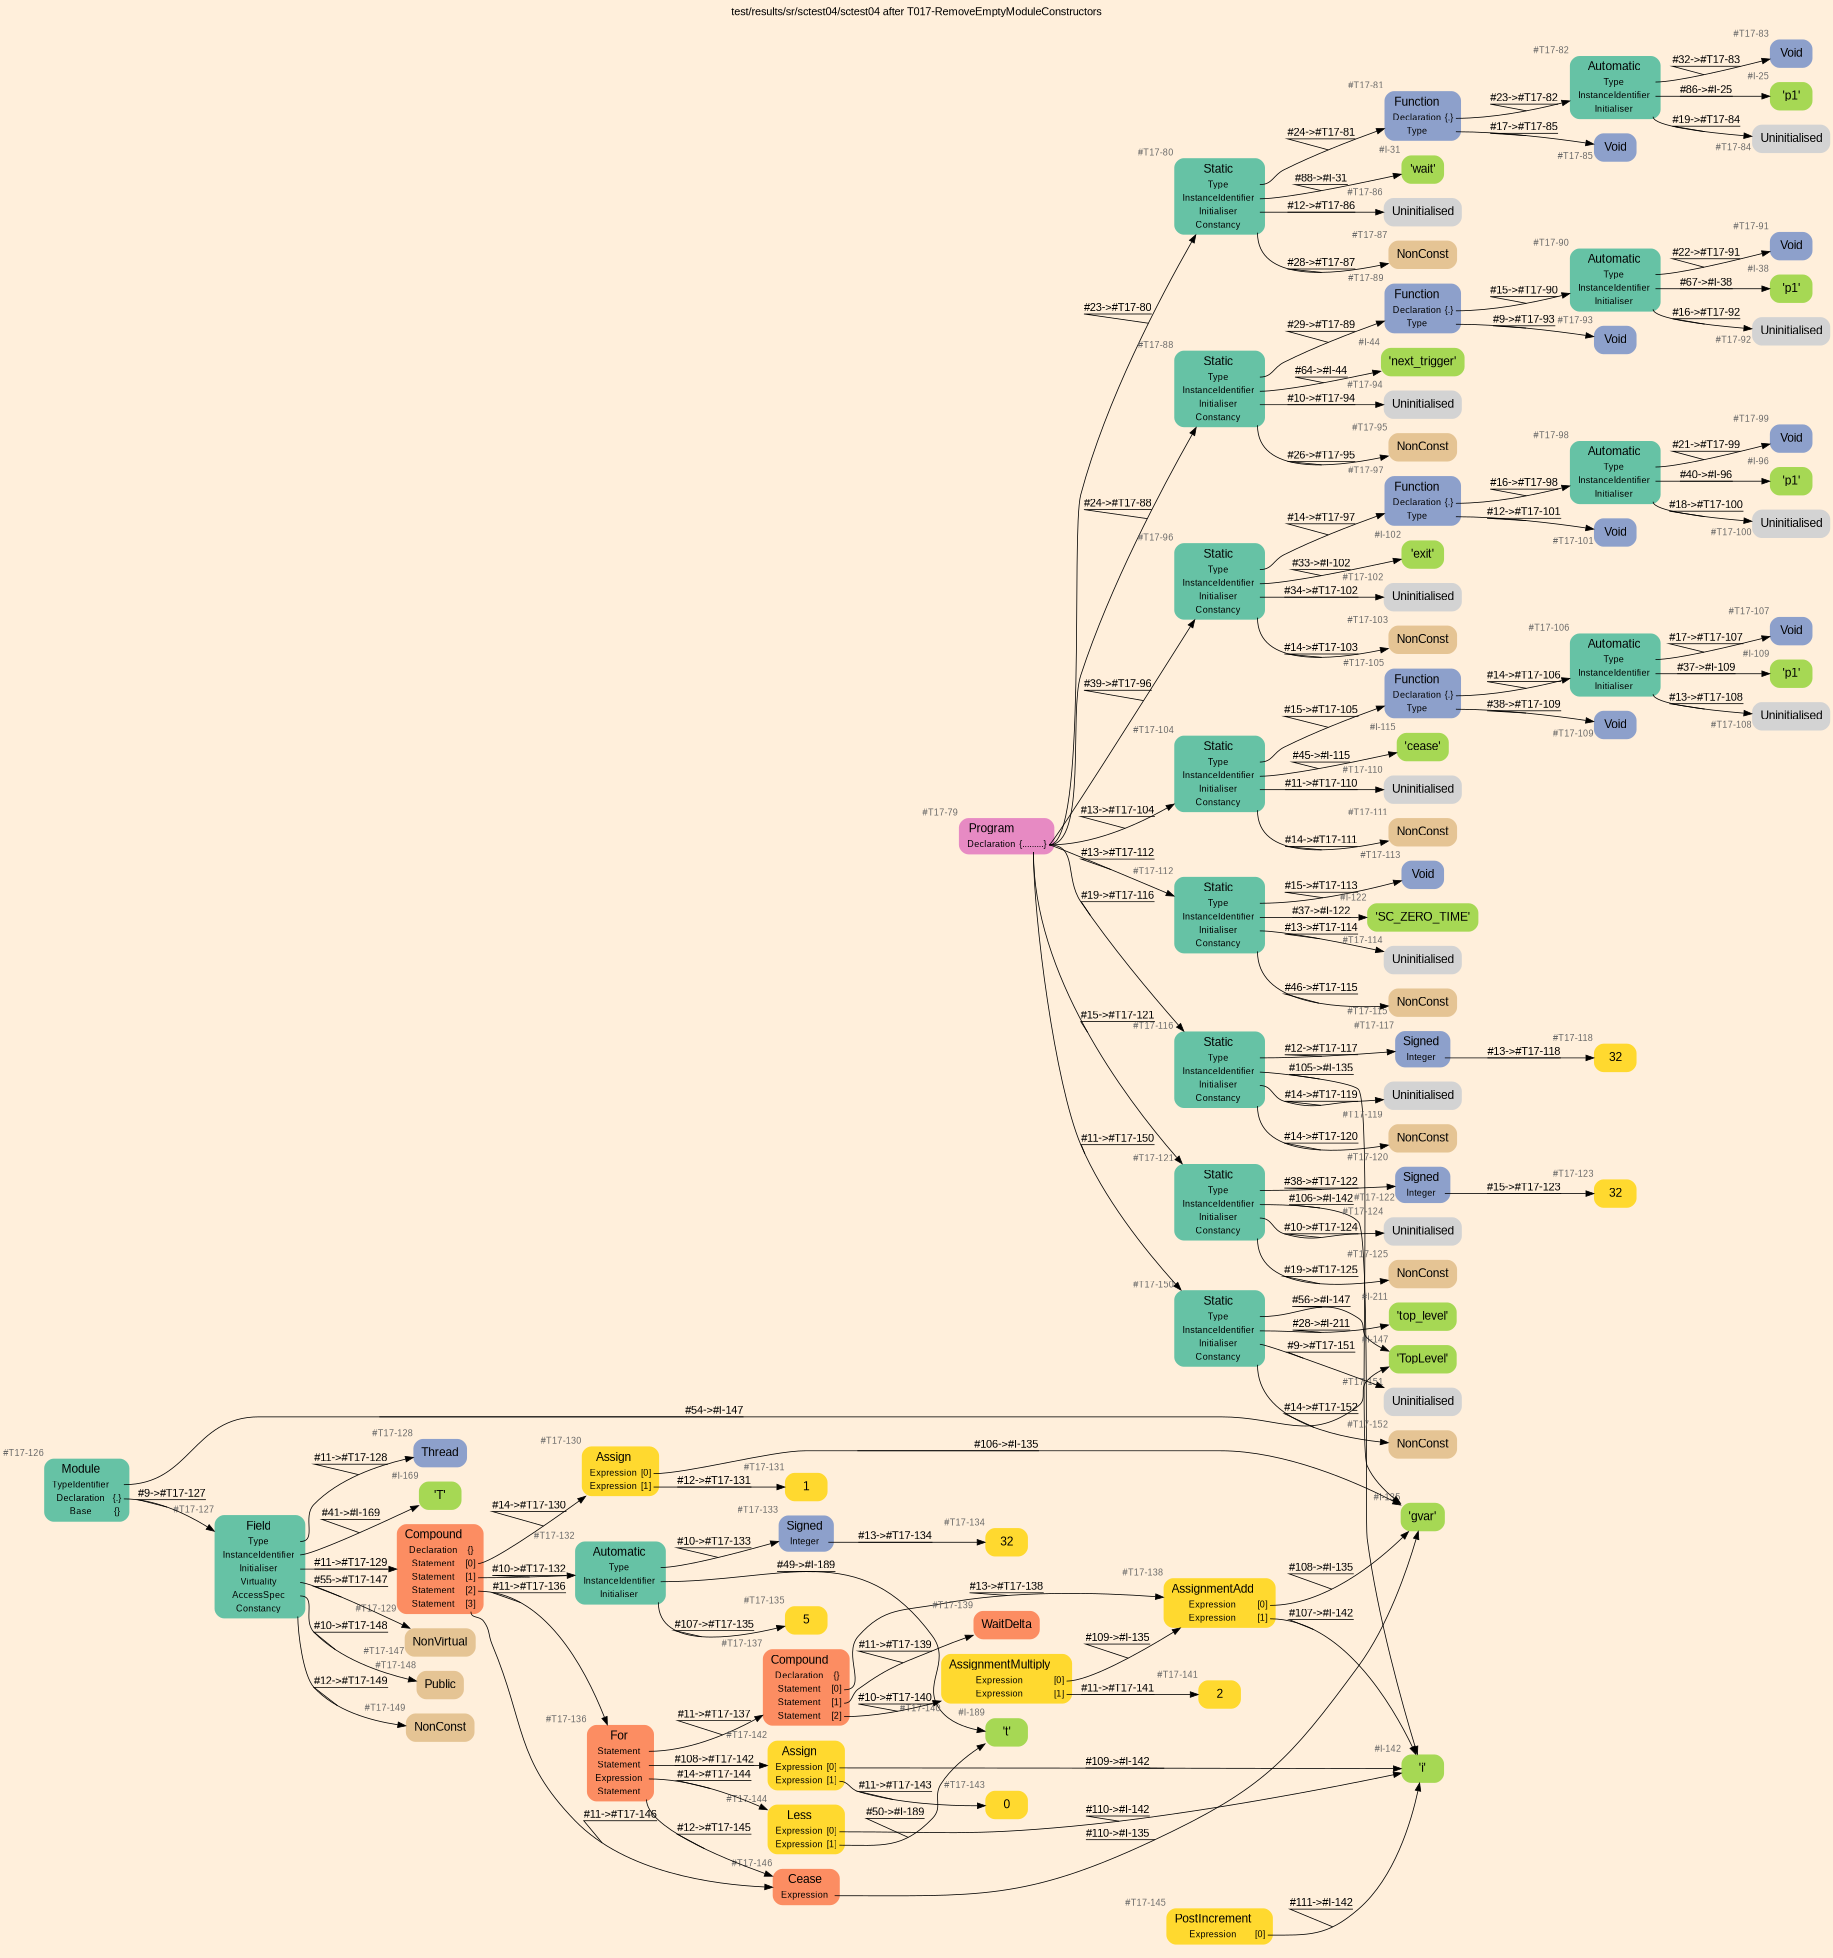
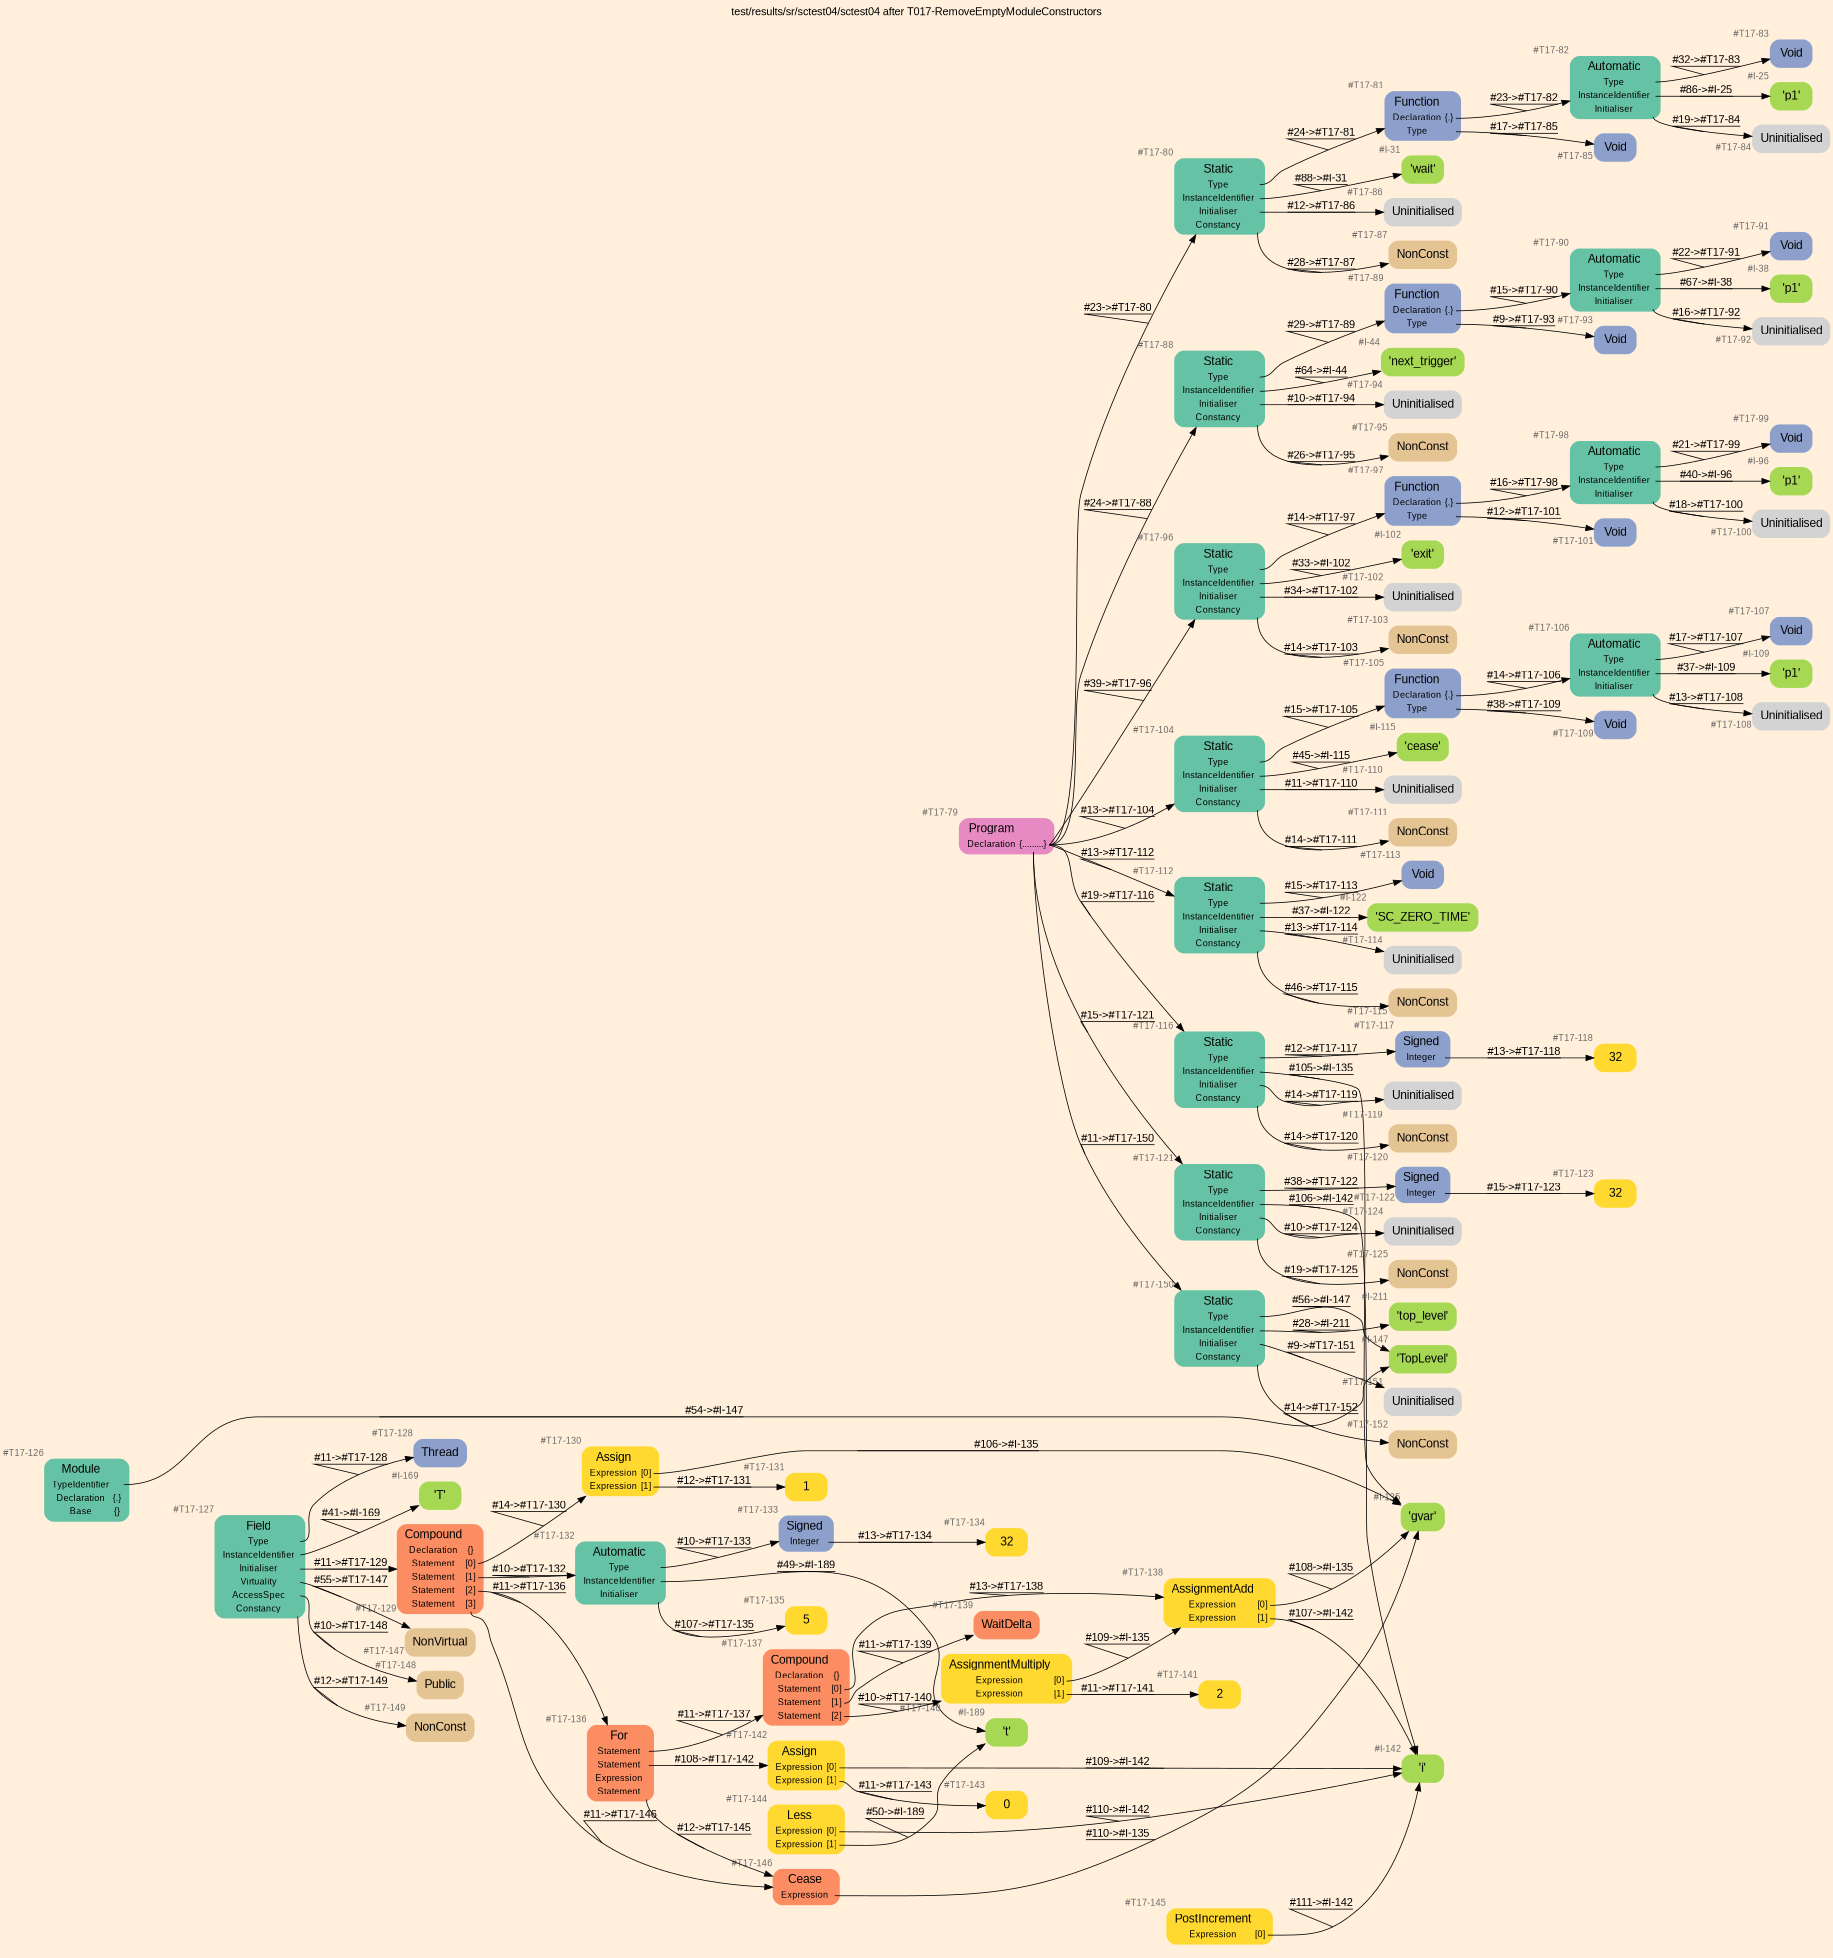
(167, 1507) -> none
(706, 1787) -> none
